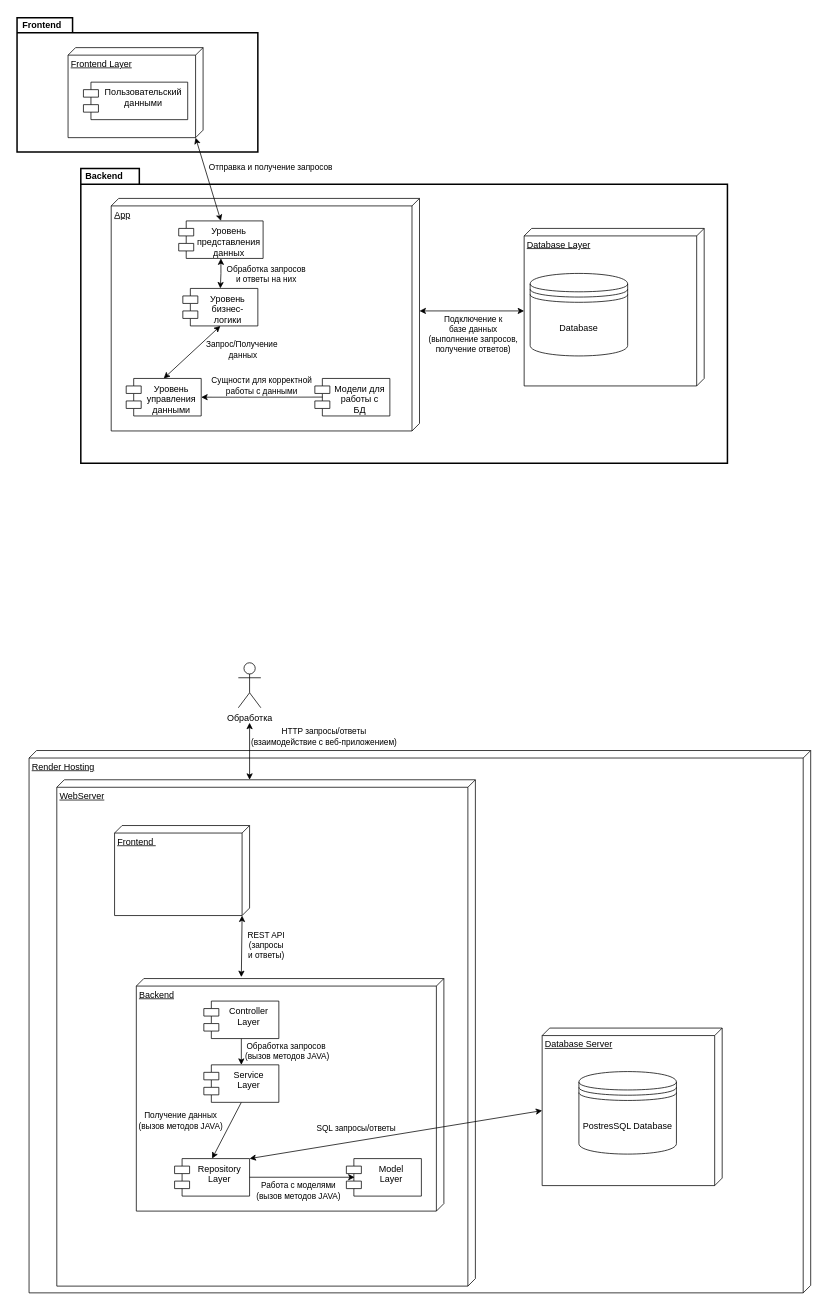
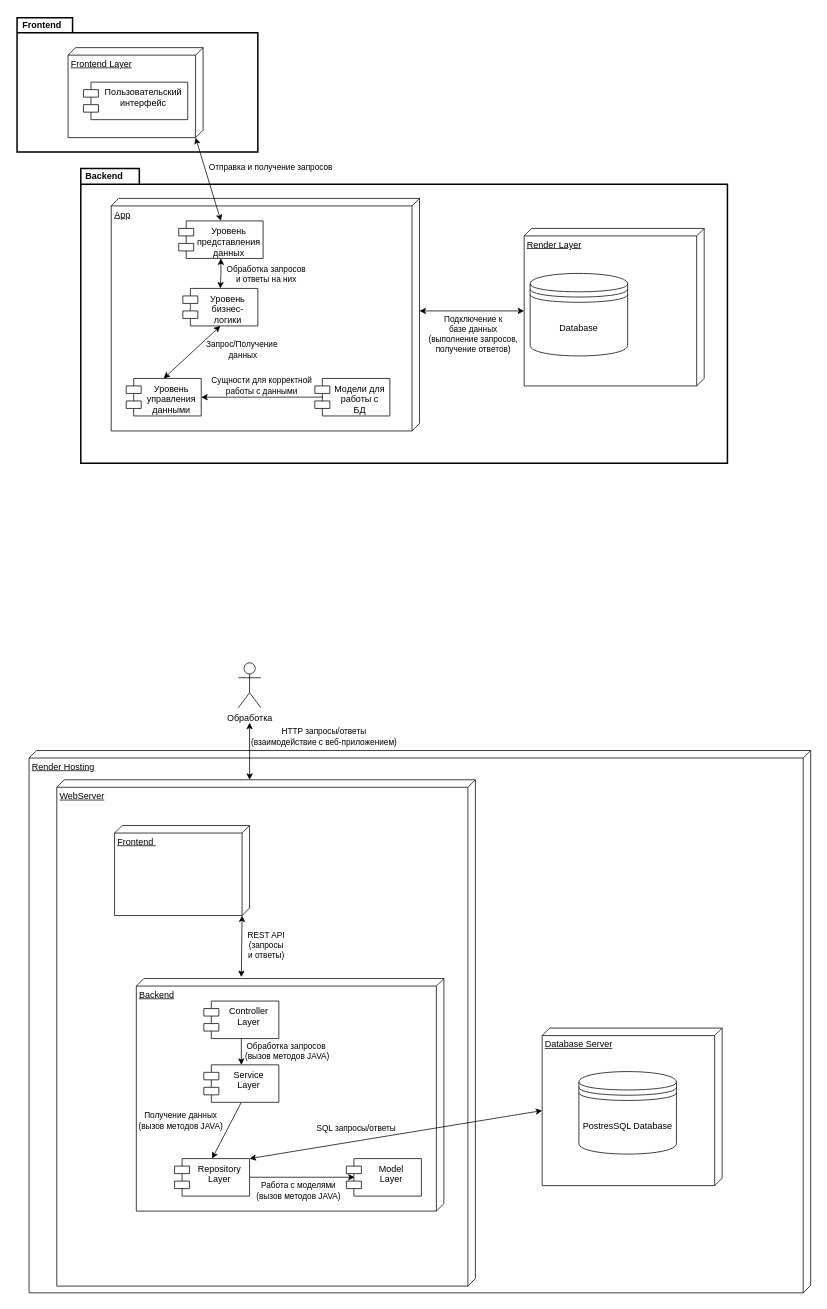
(143, 98) -> (143, 98)
(561, 245) -> (556, 245)
